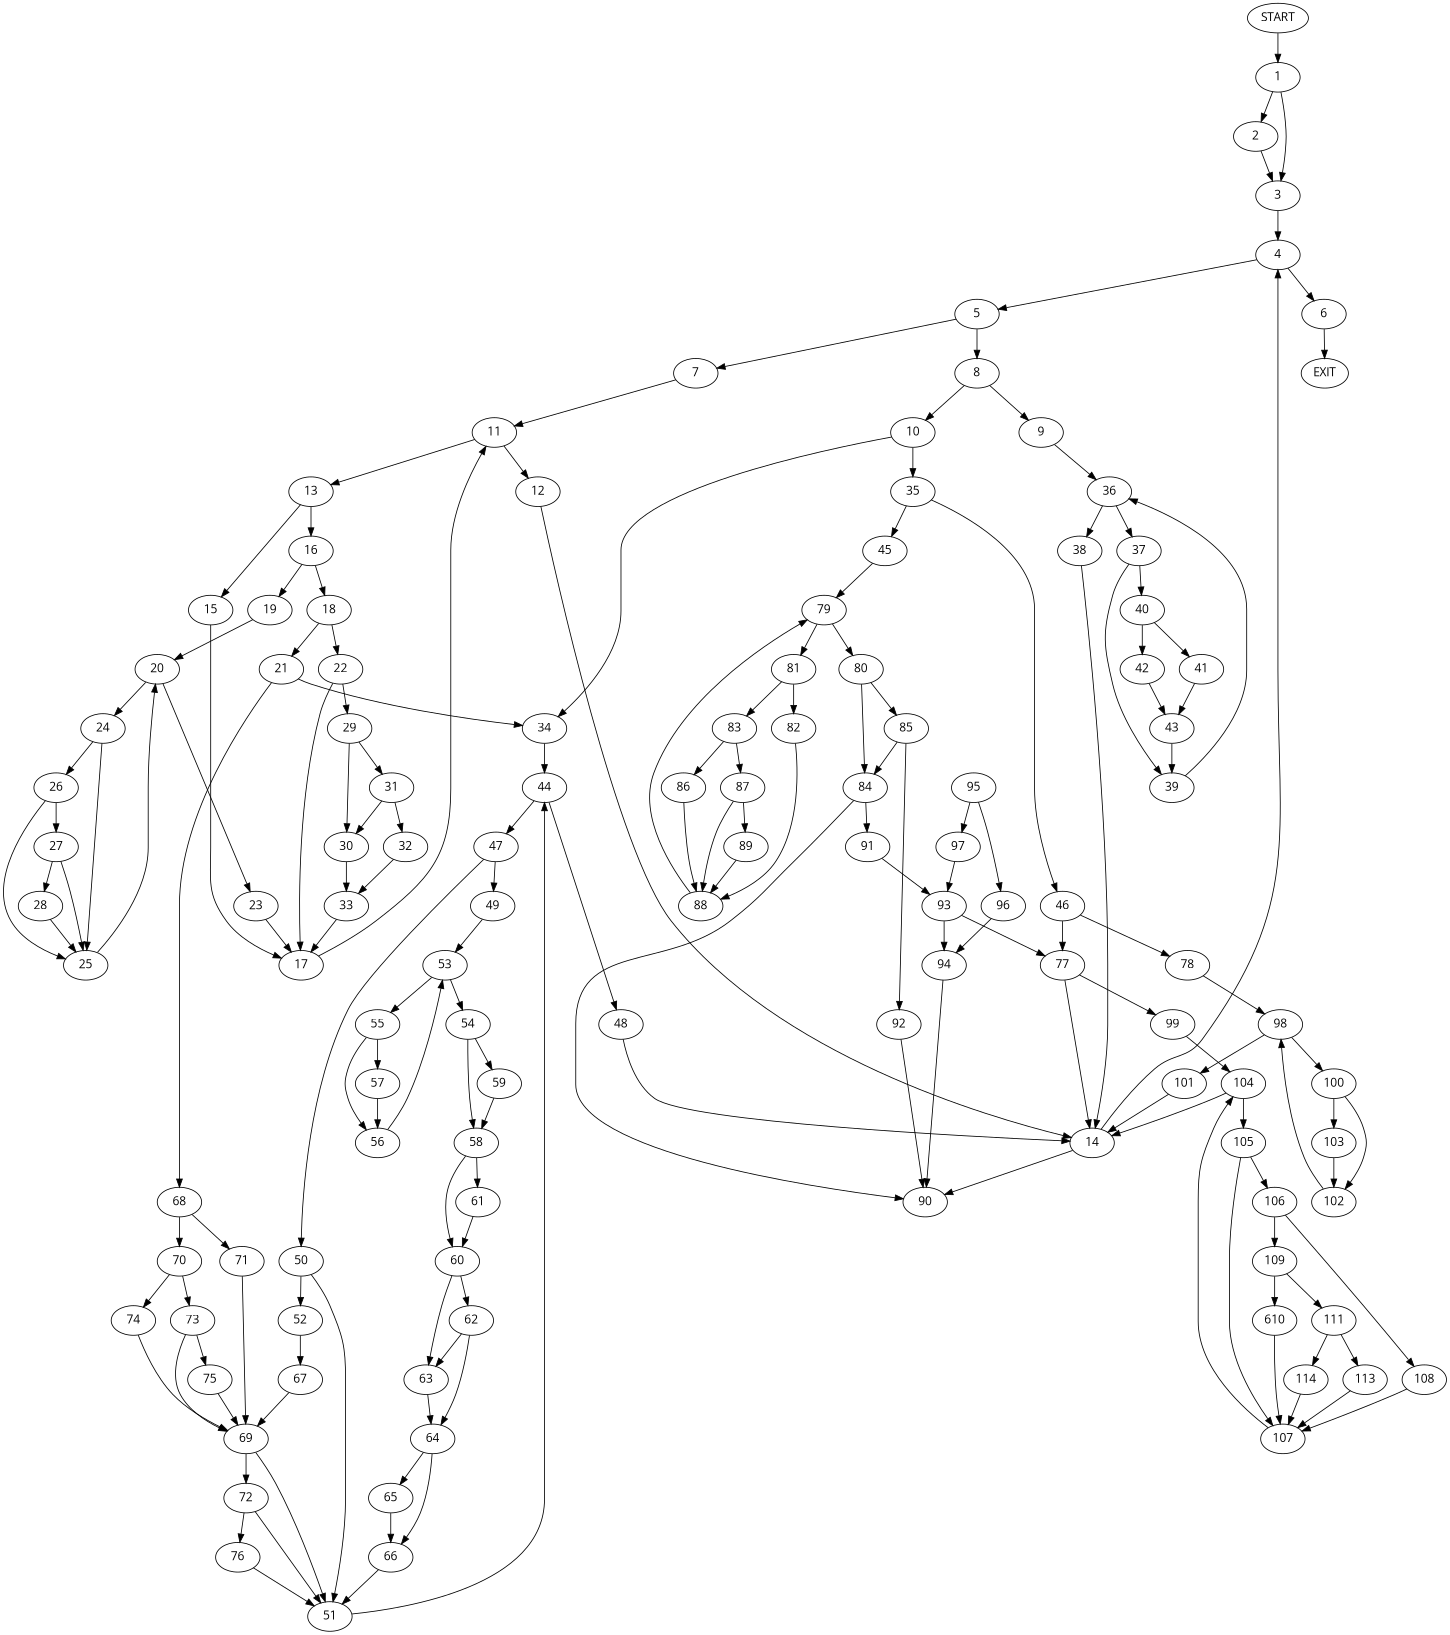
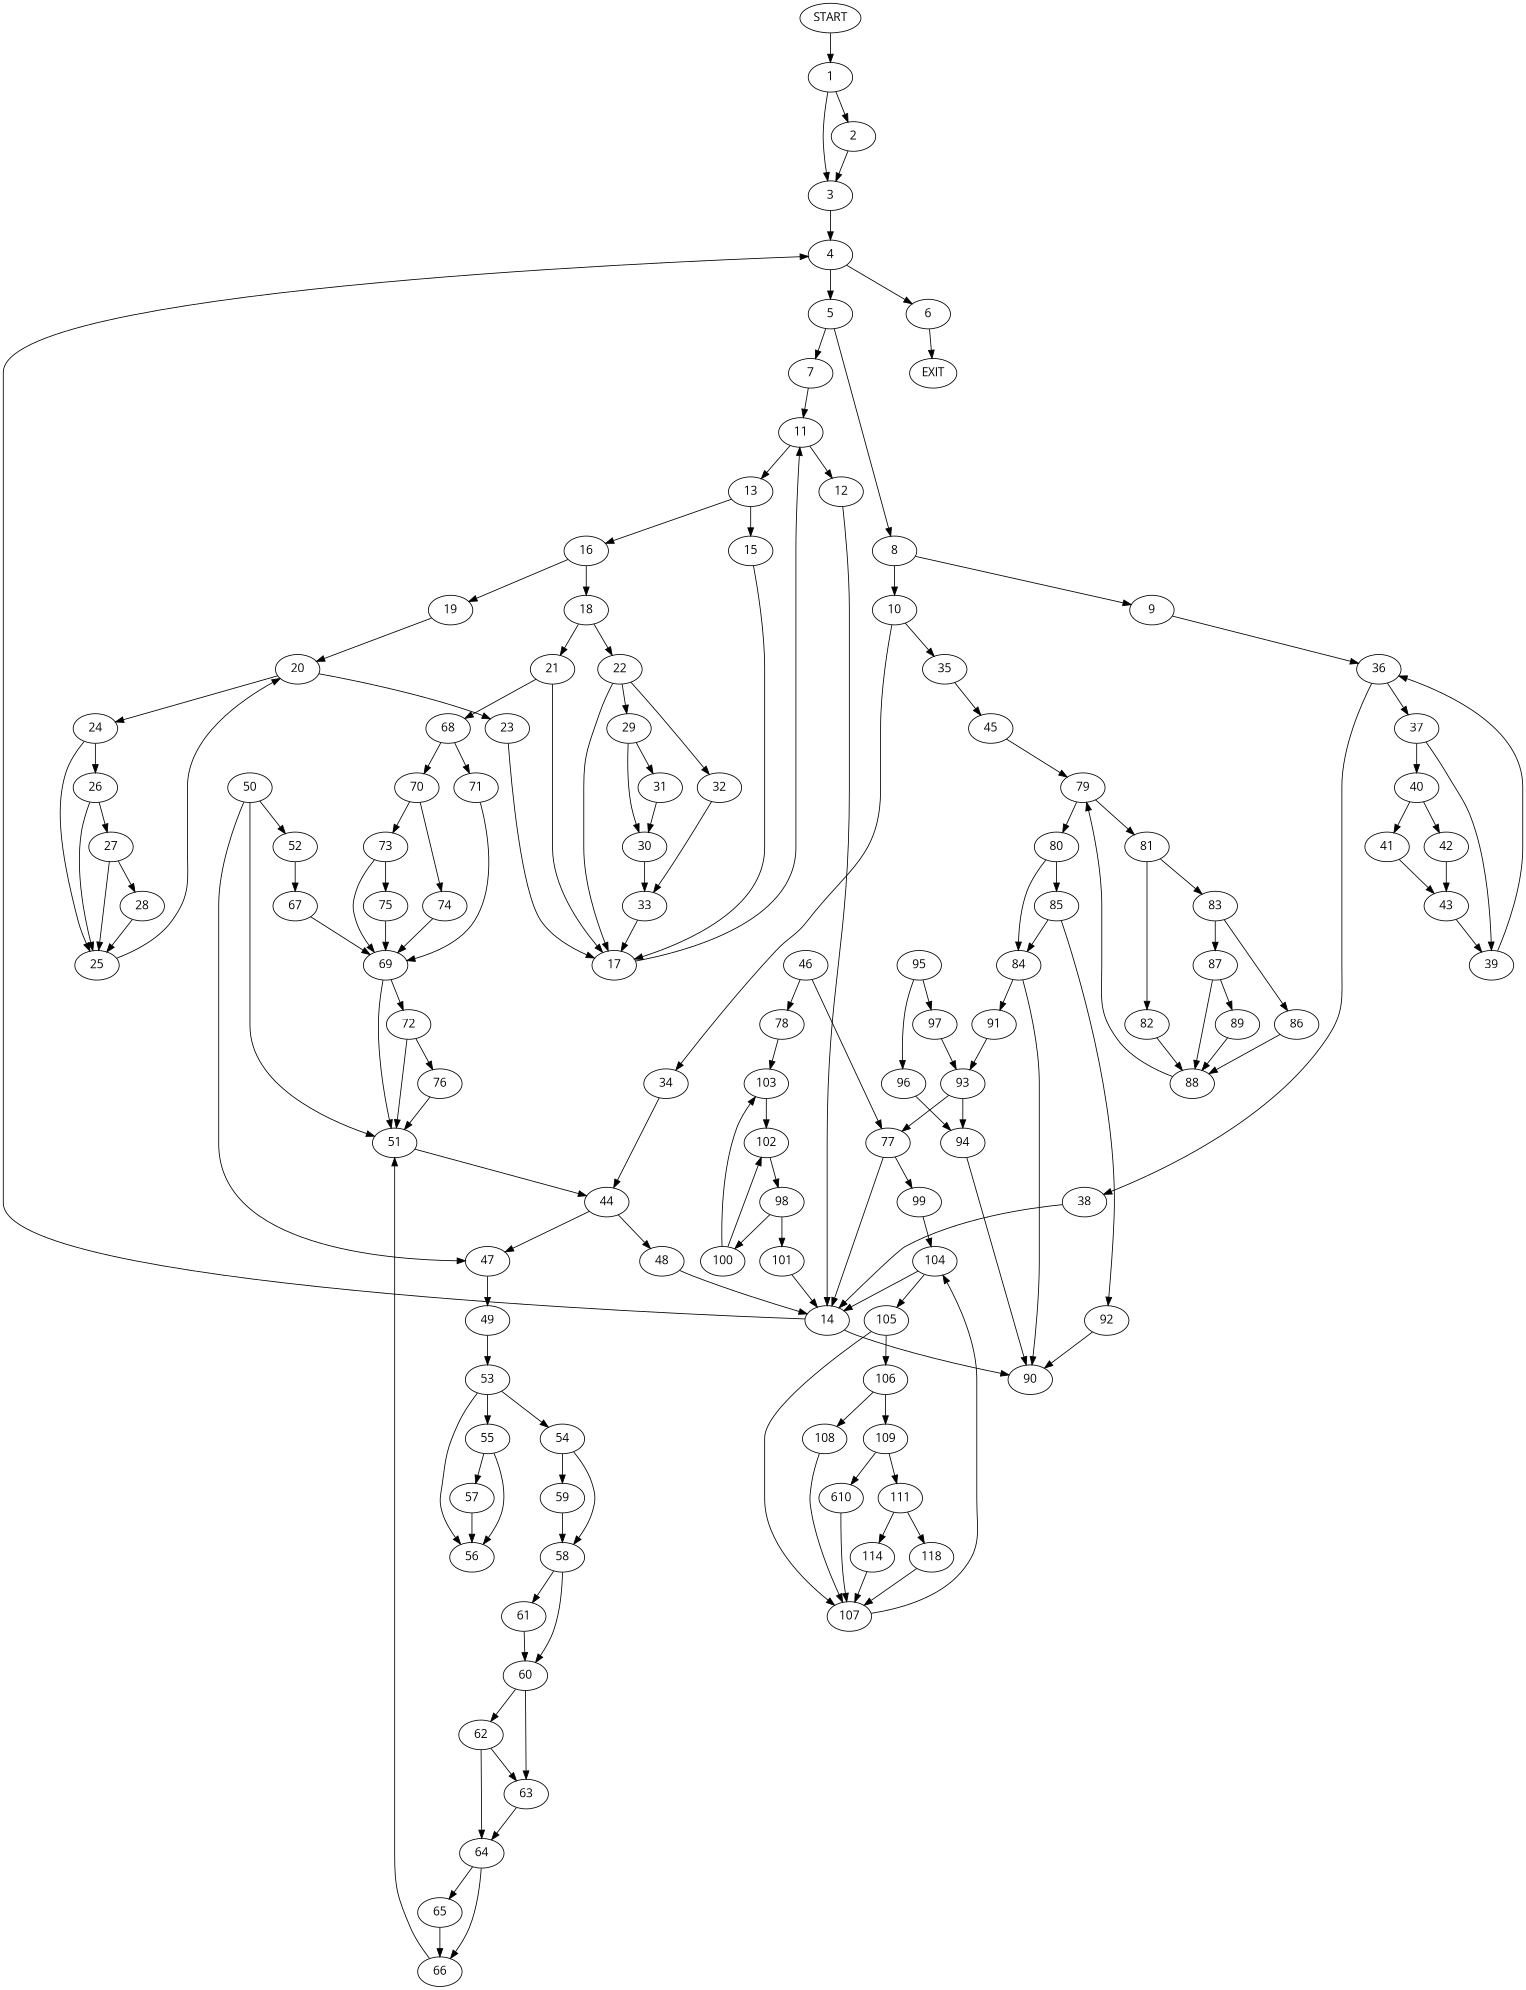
(1035, 669) -> none
(405, 708) -> (553, 821)
(398, 813) -> (668, 724)
(1228, 991) -> (775, 1050)
(342, 1024) -> (219, 1117)
(422, 1062) -> (445, 1463)
(1365, 1380) -> (932, 1557)
